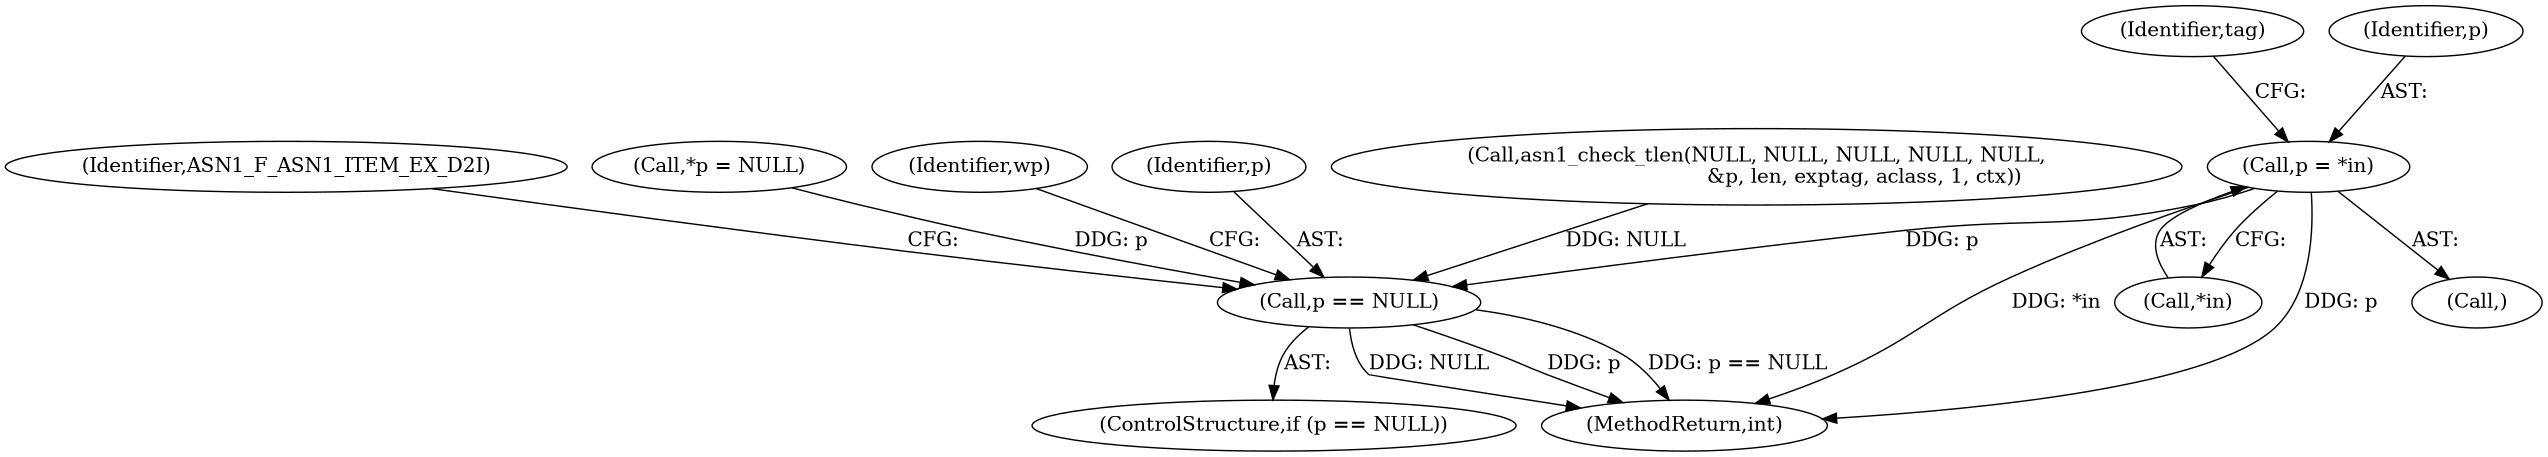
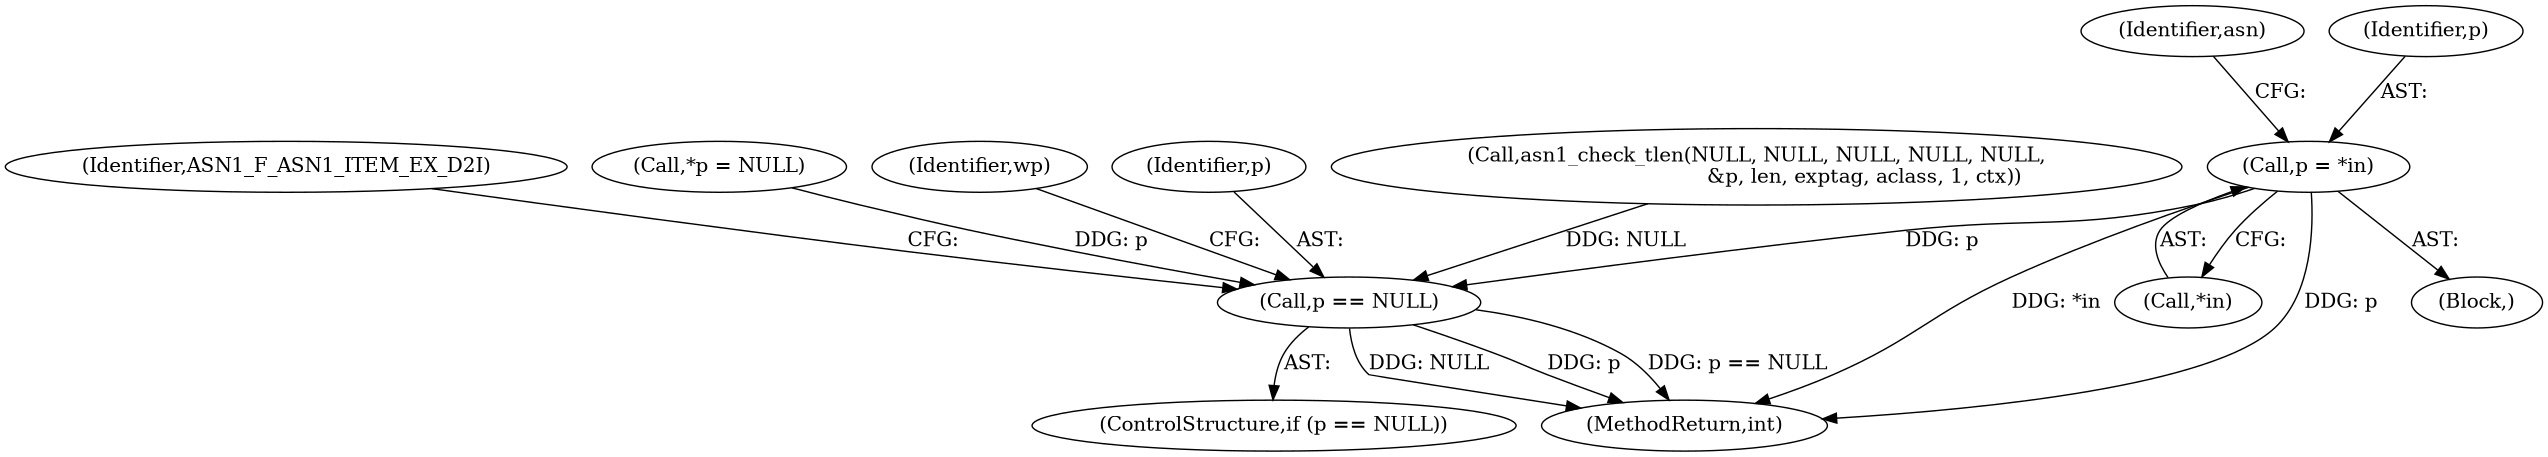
(2193, 31) -> (2193, 31)
(2477, 303) -> (2477, 303)
